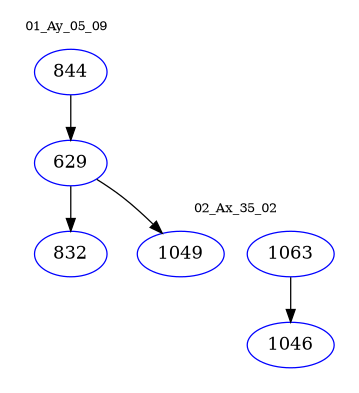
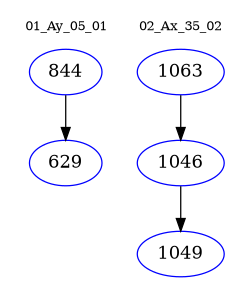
(66, 27) -> (66, 27)
(136, 208) -> (181, 202)
(71, 254) -> none
